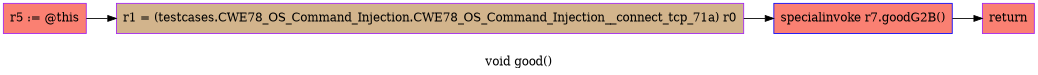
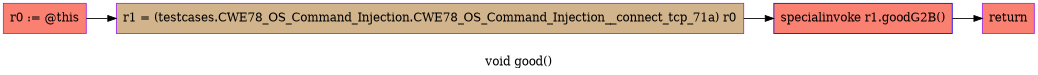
(45, 18) -> (45, 18)
(863, 18) -> (863, 18)
